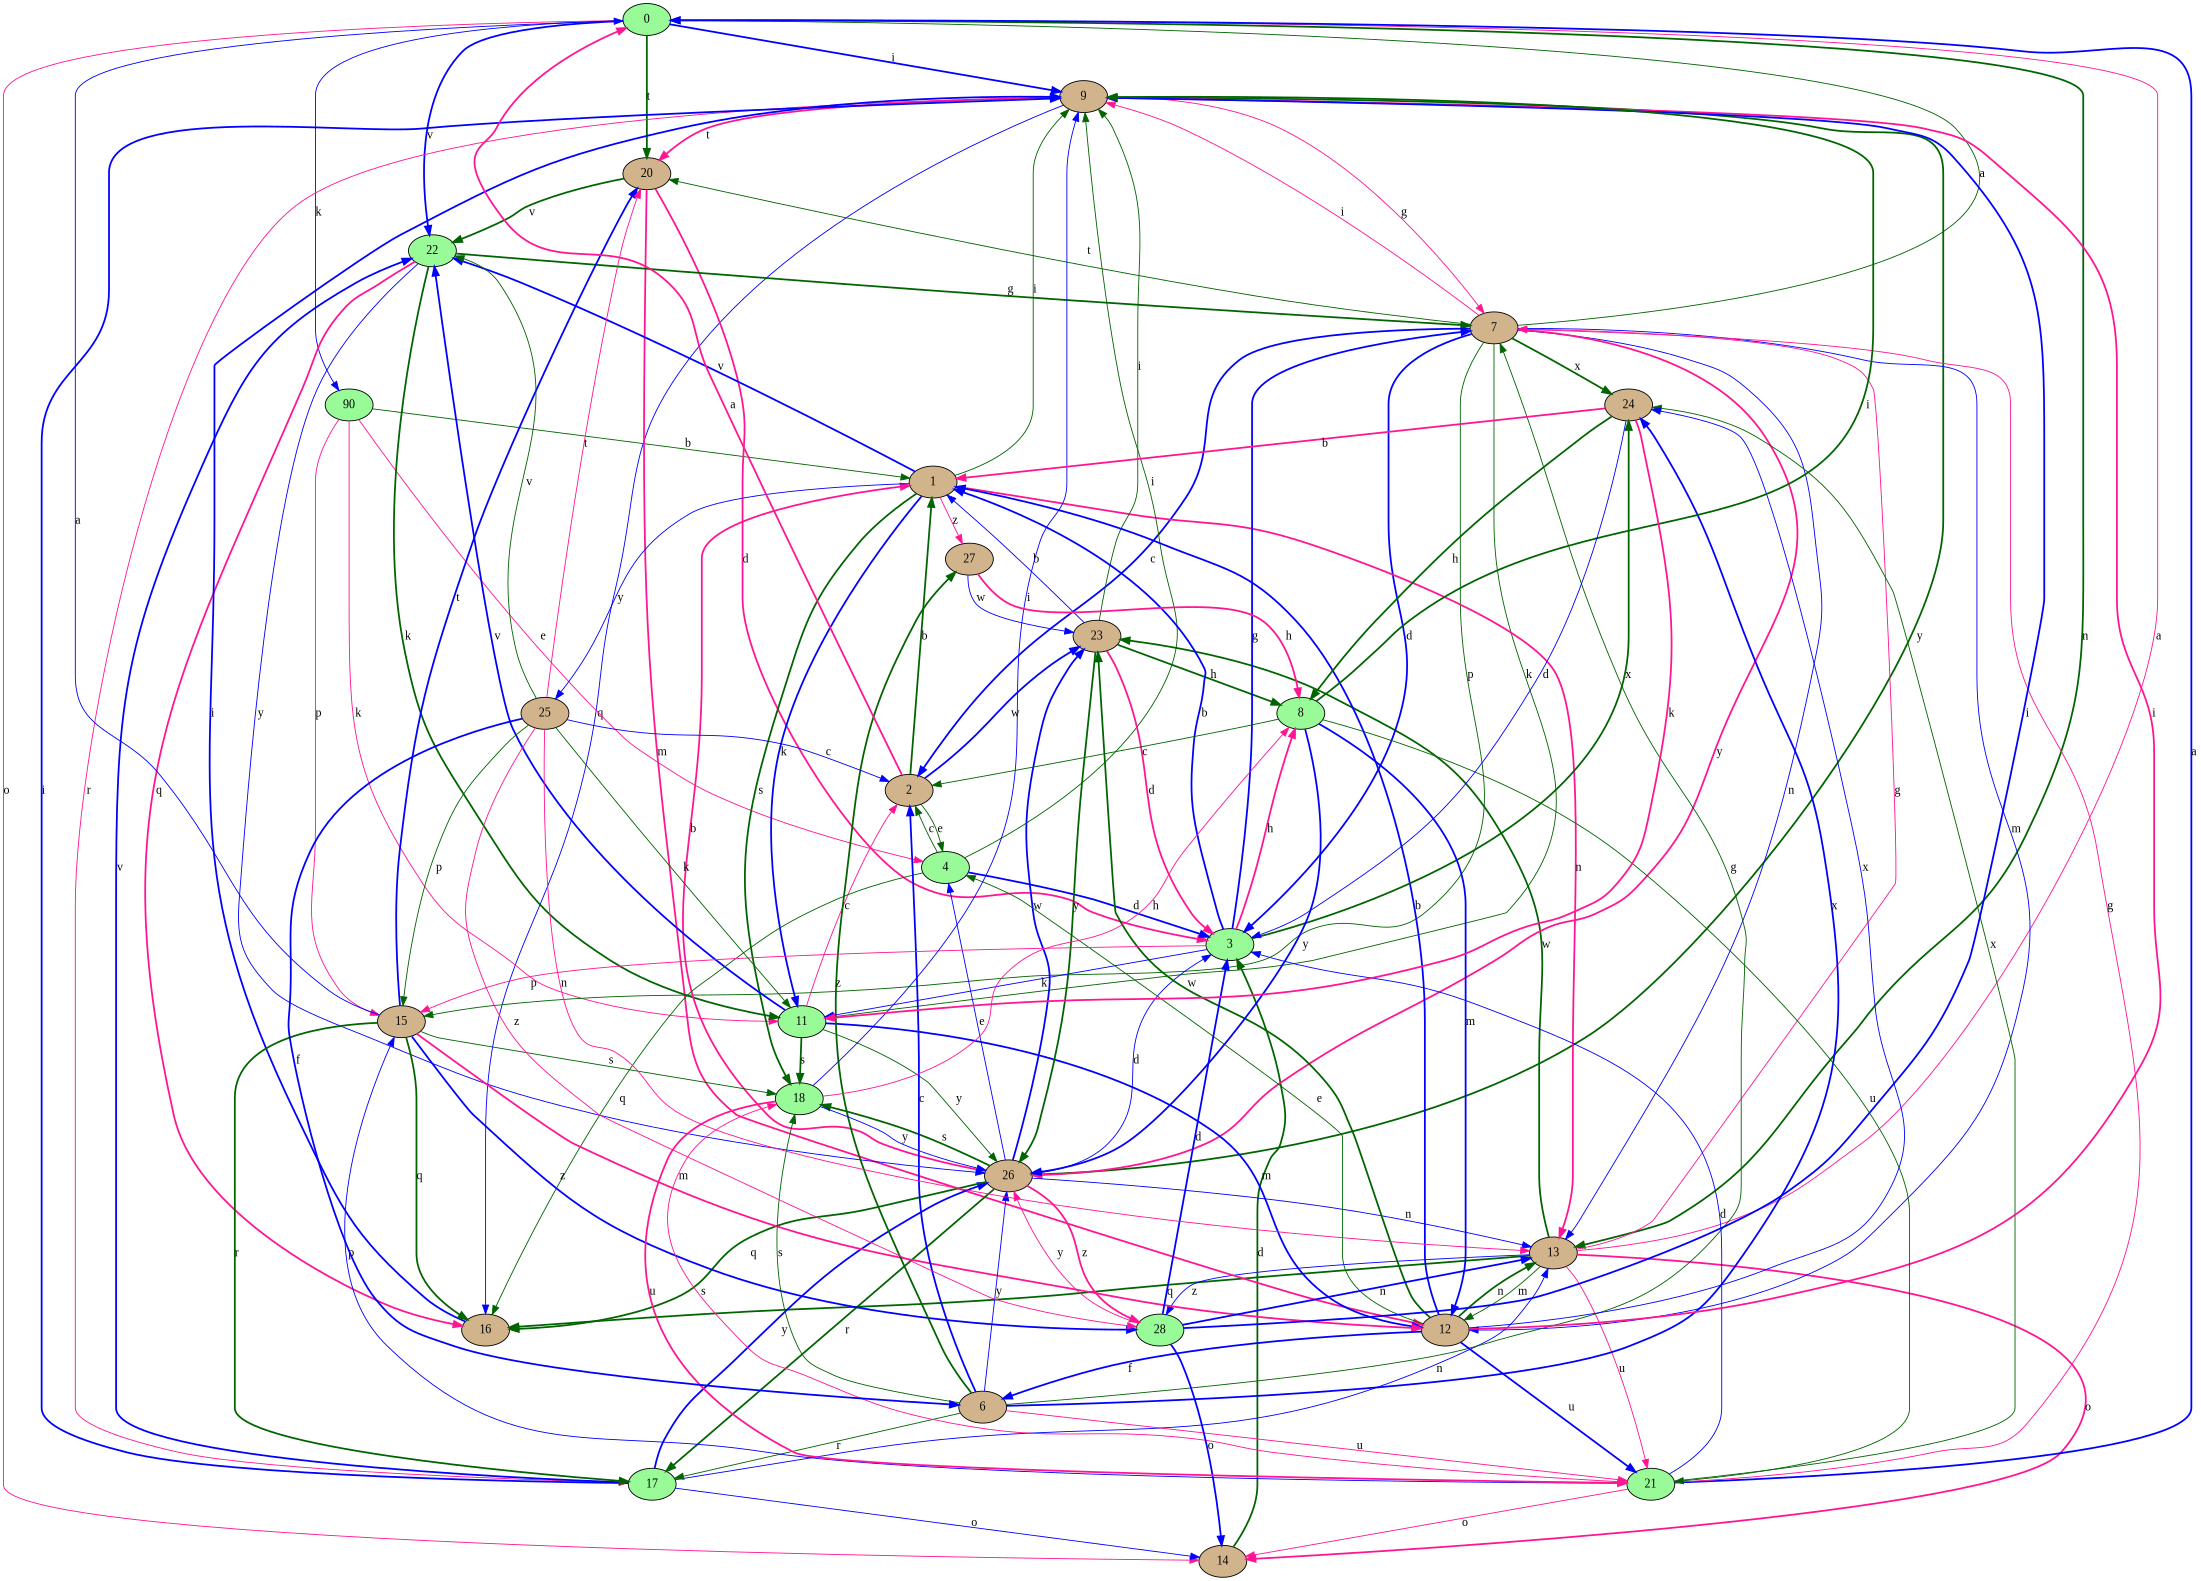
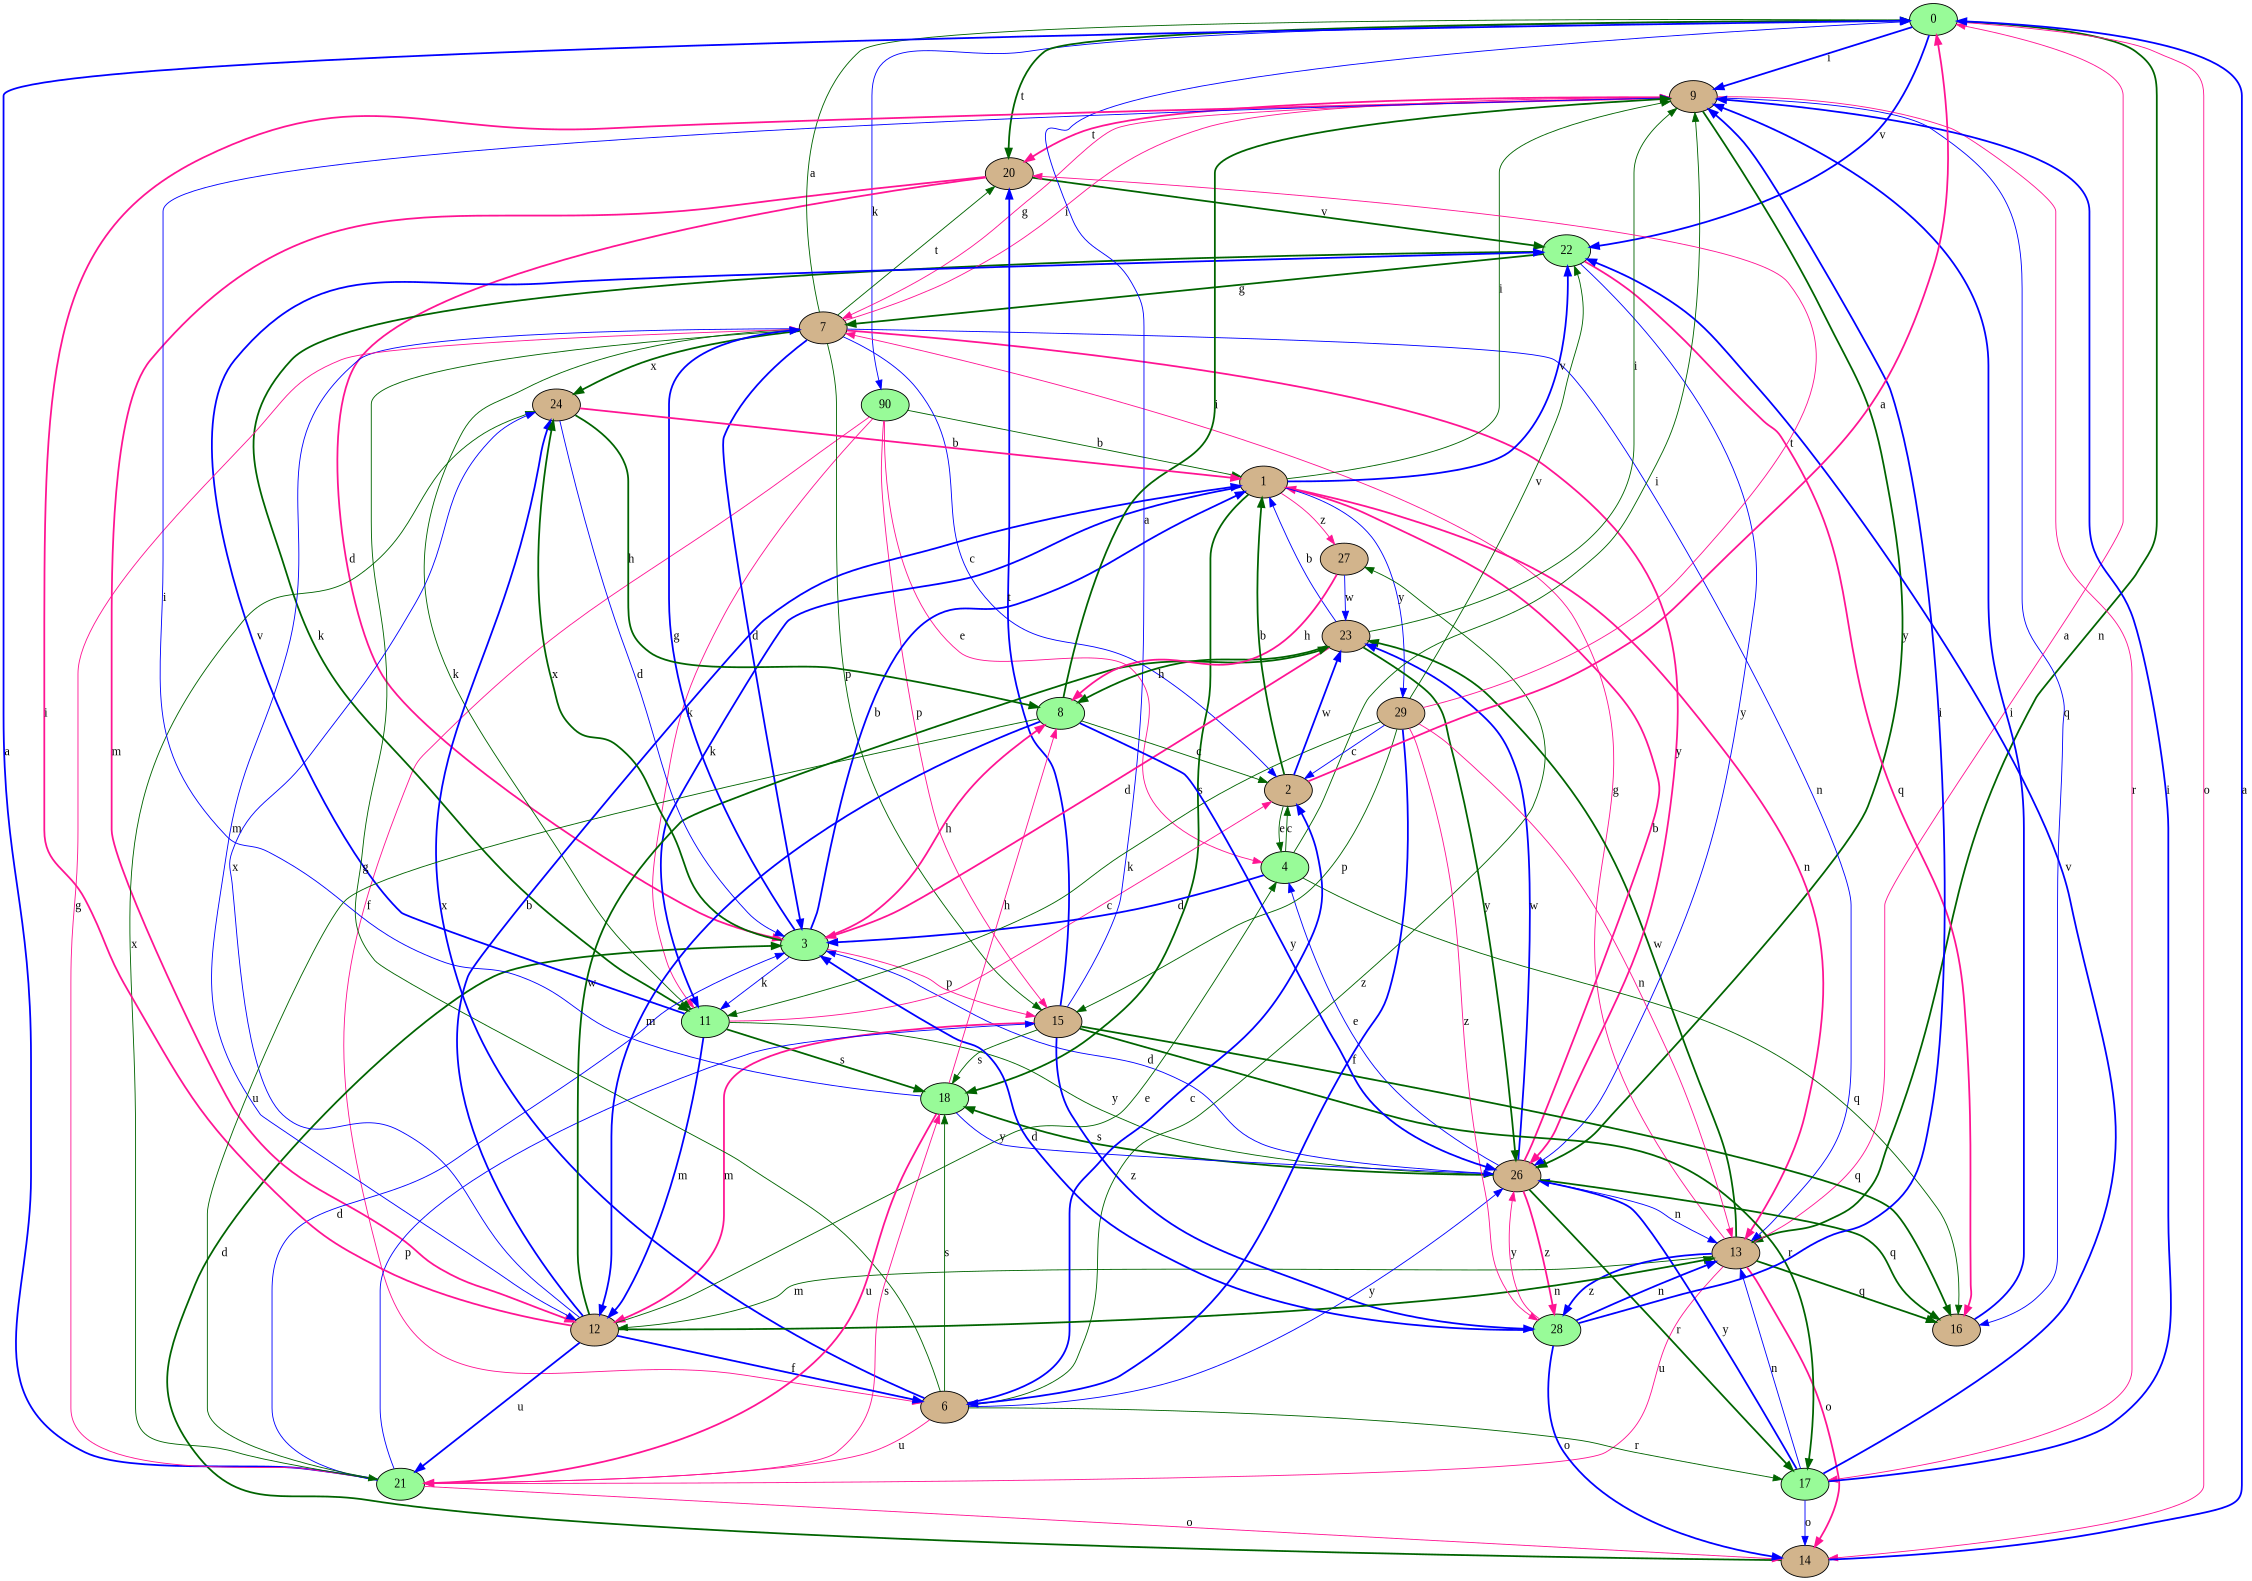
(1188, 494) -> (984, 594)
(545, 713) -> (1401, 713)
none -> (2242, 857)
(1499, 938) -> none
(837, 967) -> (1312, 1021)
none -> (345, 1018)
(1354, 1264) -> (1634, 1265)
